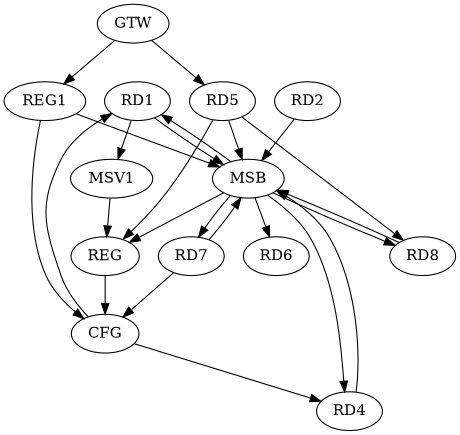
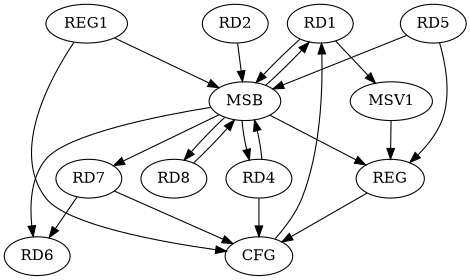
(133, 24) -> none
(318, 175) -> none
(222, 224) -> (70, 207)
(222, 371) -> (259, 212)
